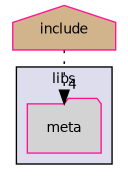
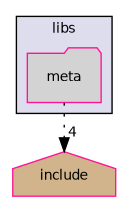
(64, 76) -> (64, 122)
